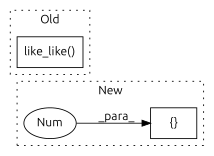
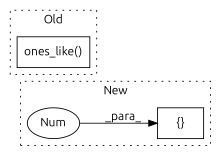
(50, 52) -> (53, 52)
